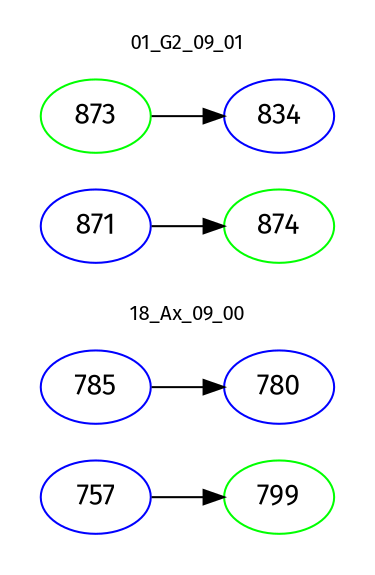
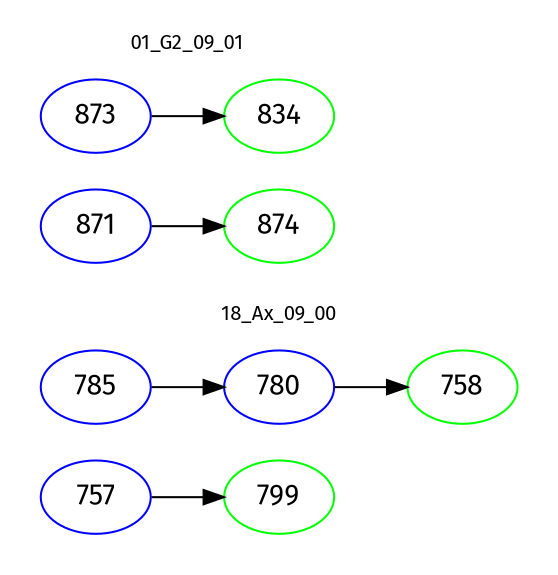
(96, 116) -> (96, 116)
(279, 116) -> (279, 116)
none -> (463, 387)
